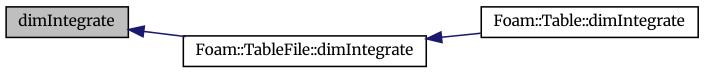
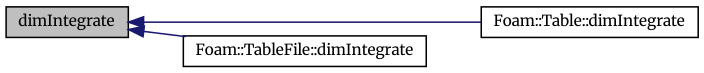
(461, 35) -> (312, 22)
